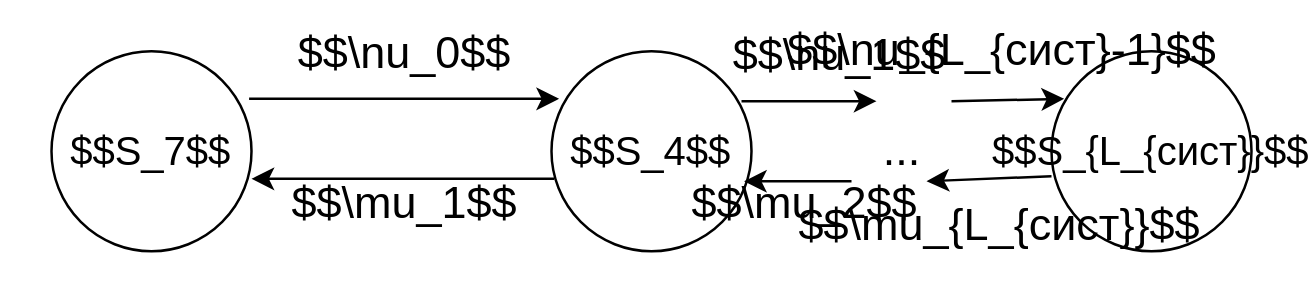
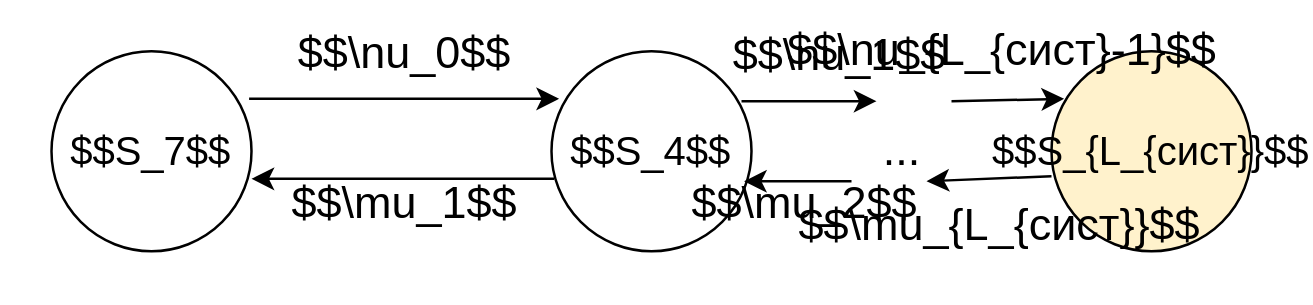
(1151, 151) -> (1151, 151)
